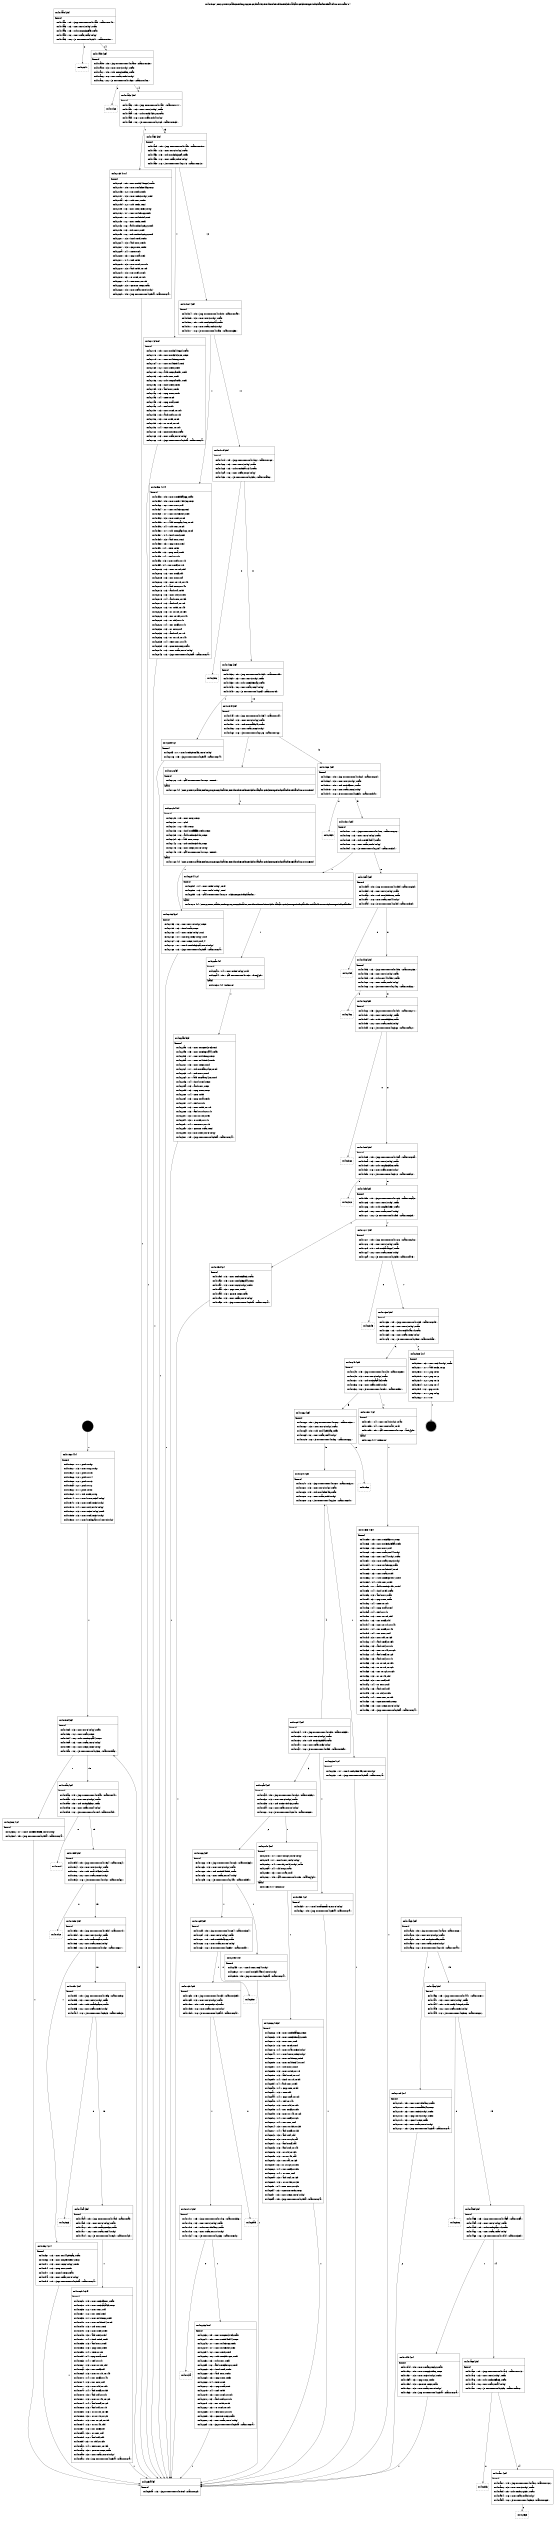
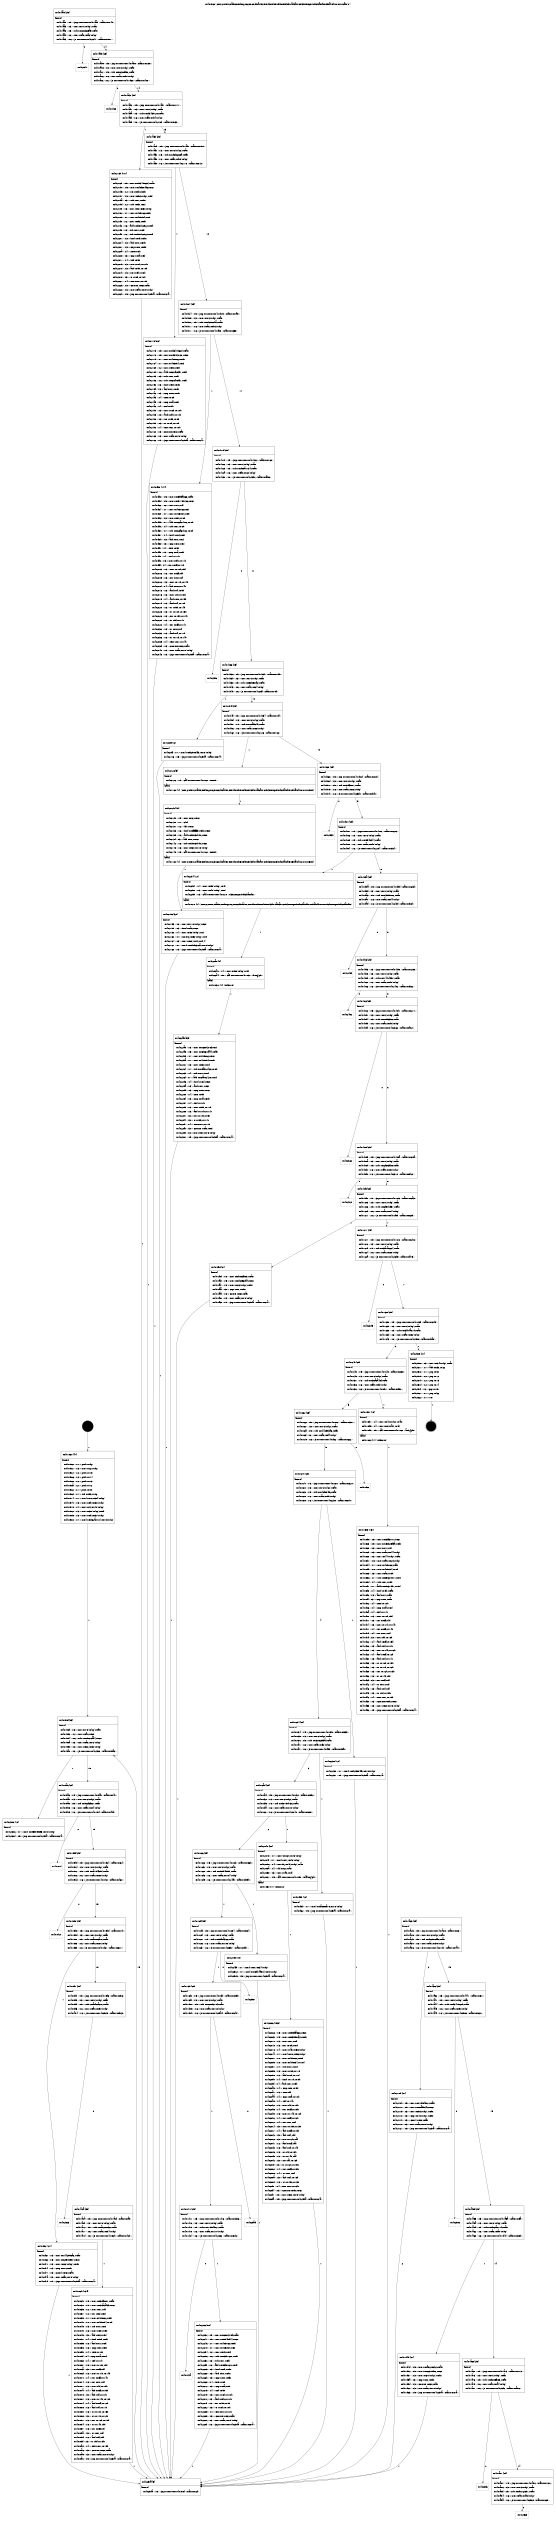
(324, 1612) -> (317, 1611)
(99, 2110) -> none
(34, 2204) -> none
